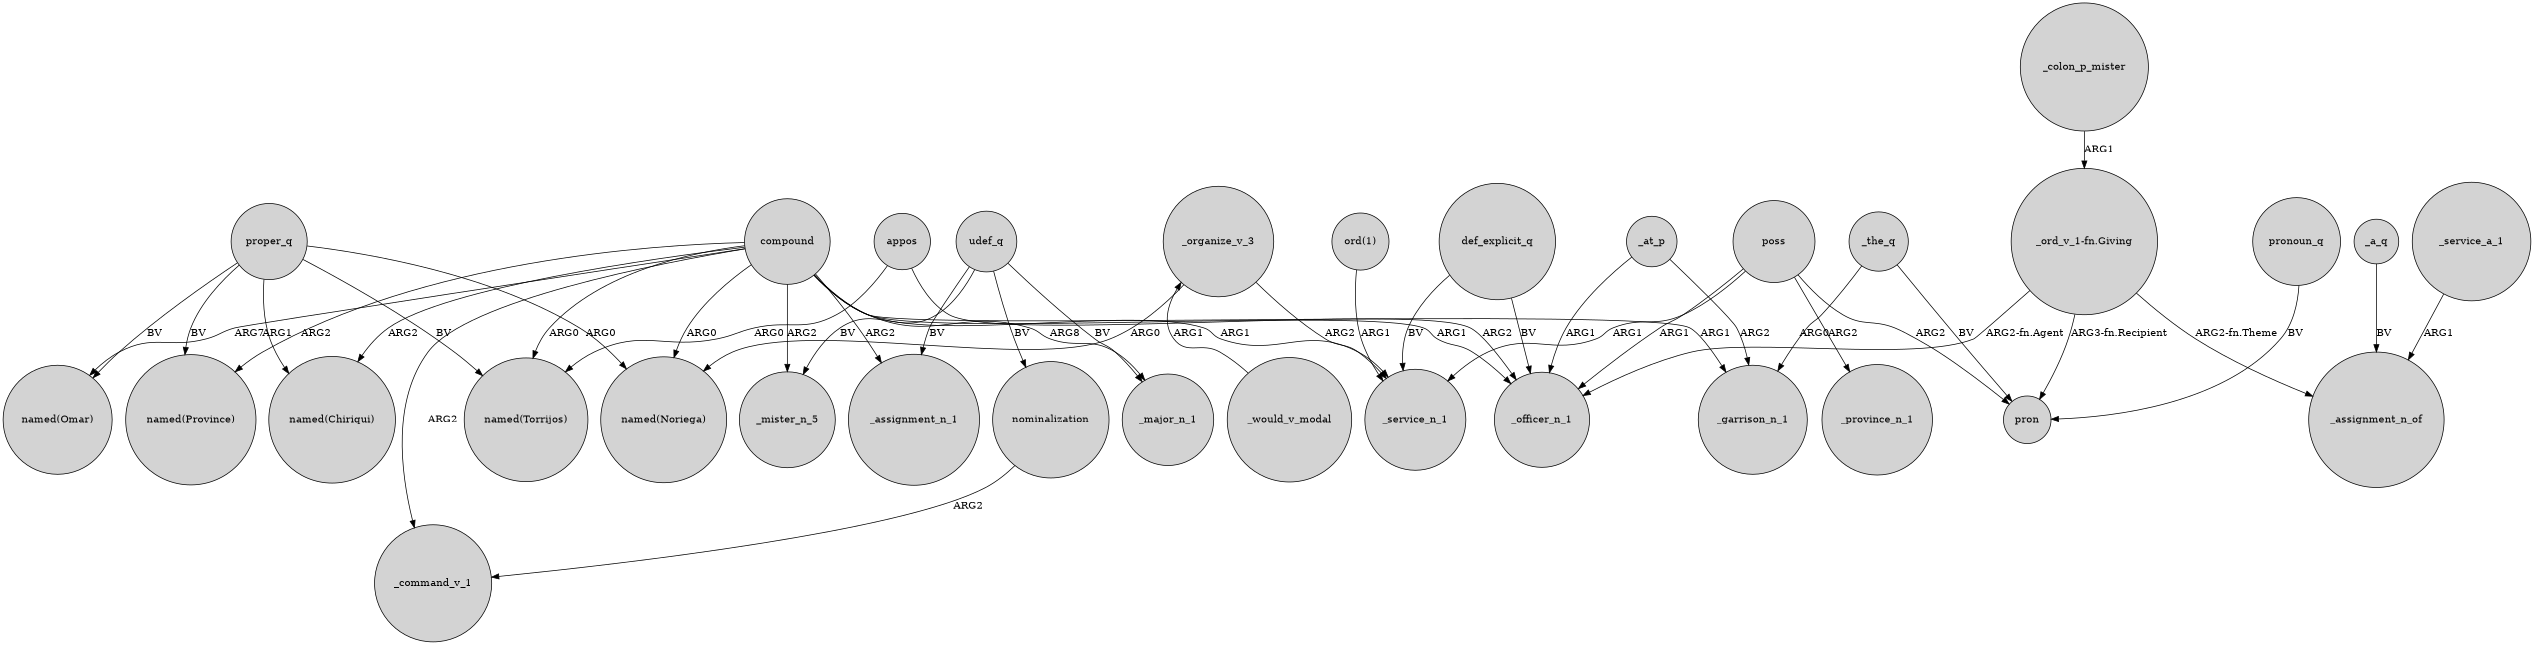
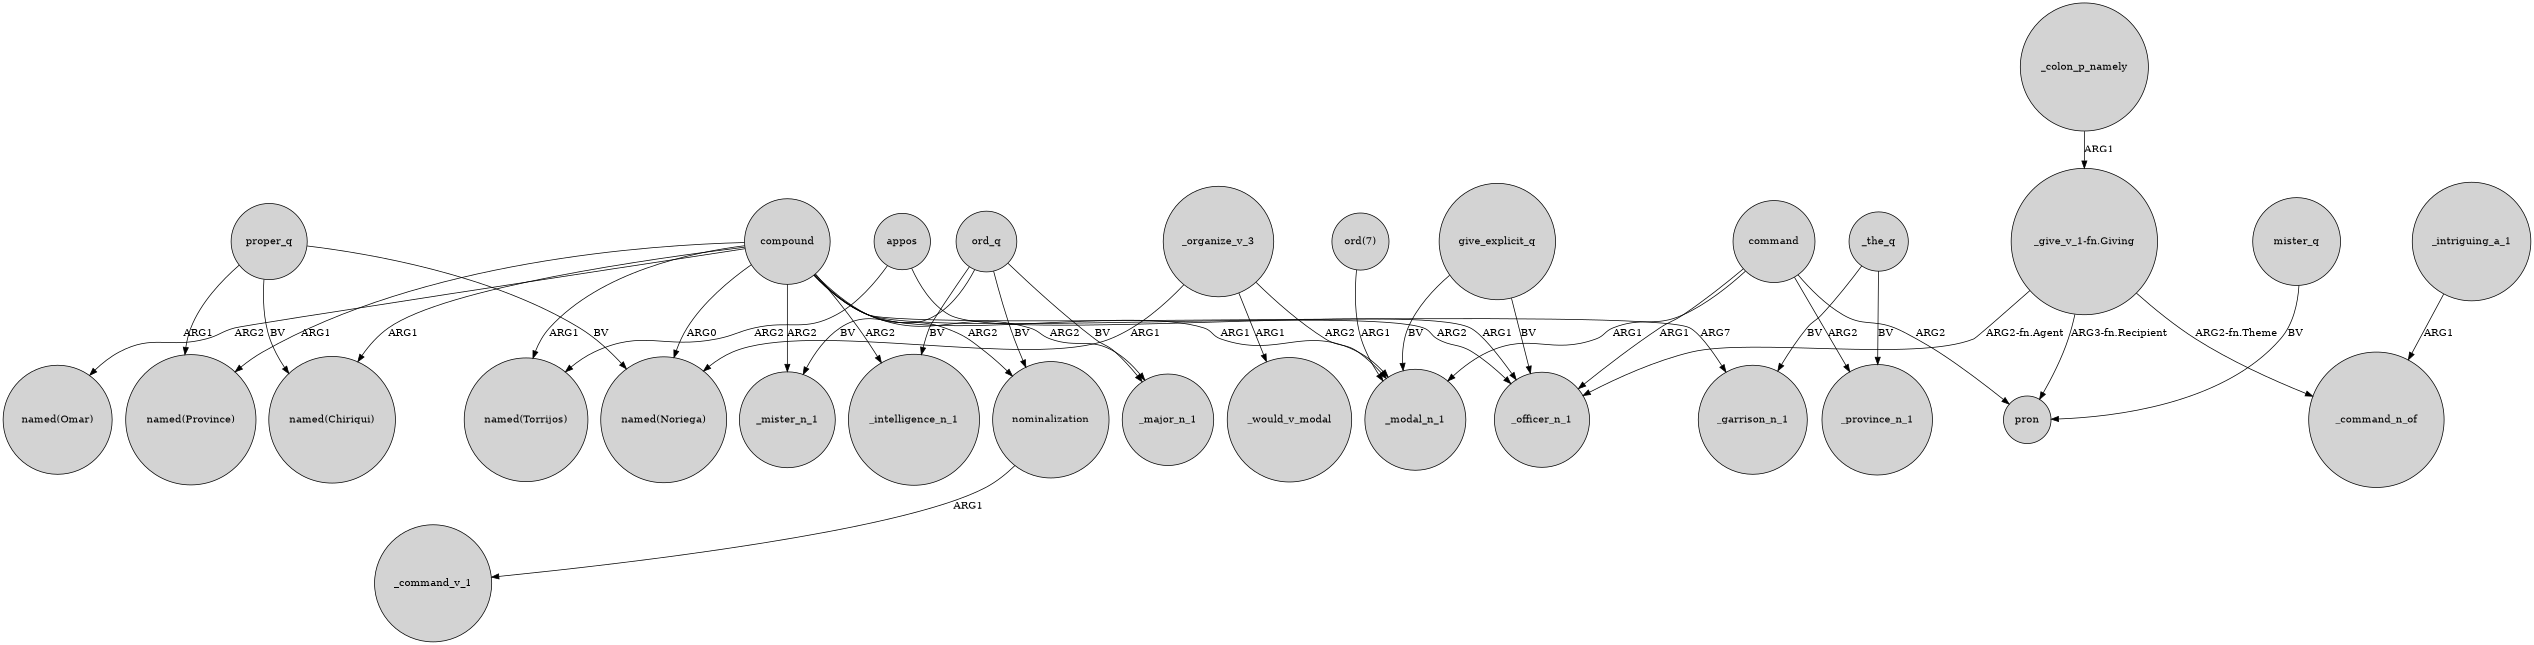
(2084, 67) -> (2084, 67)
(986, 242) -> (986, 242)
(1360, 242) -> (1360, 242)
(1497, 242) -> (1497, 242)
(1652, 242) -> none
(1774, 242) -> (1774, 242)
(2084, 242) -> (2084, 242)
(2297, 242) -> (2297, 242)
(2376, 242) -> none
(2472, 242) -> (2472, 242)
(497, 310) -> (954, 332)
(393, 311) -> none
(165, 314) -> none
(1952, 331) -> (1878, 314)
(199, 333) -> (199, 333)
(250, 333) -> (250, 333)
(278, 333) -> (278, 333)
(316, 333) -> (316, 333)
(403, 333) -> (403, 333)
(565, 333) -> (565, 333)
(601, 333) -> (601, 333)
(769, 333) -> (769, 333)
(1065, 333) -> (1065, 333)
(1146, 333) -> (1146, 333)
(1452, 333) -> (1452, 333)
(1498, 333) -> (1498, 333)
(1716, 333) -> (1716, 333)
(1815, 333) -> (1815, 333)
(1187, 347) -> (1252, 327)
(787, 420) -> (787, 420)
(914, 420) -> (914, 420)
(1415, 420) -> (1415, 420)
(2376, 420) -> (2376, 420)
(969, 506) -> (969, 506)
